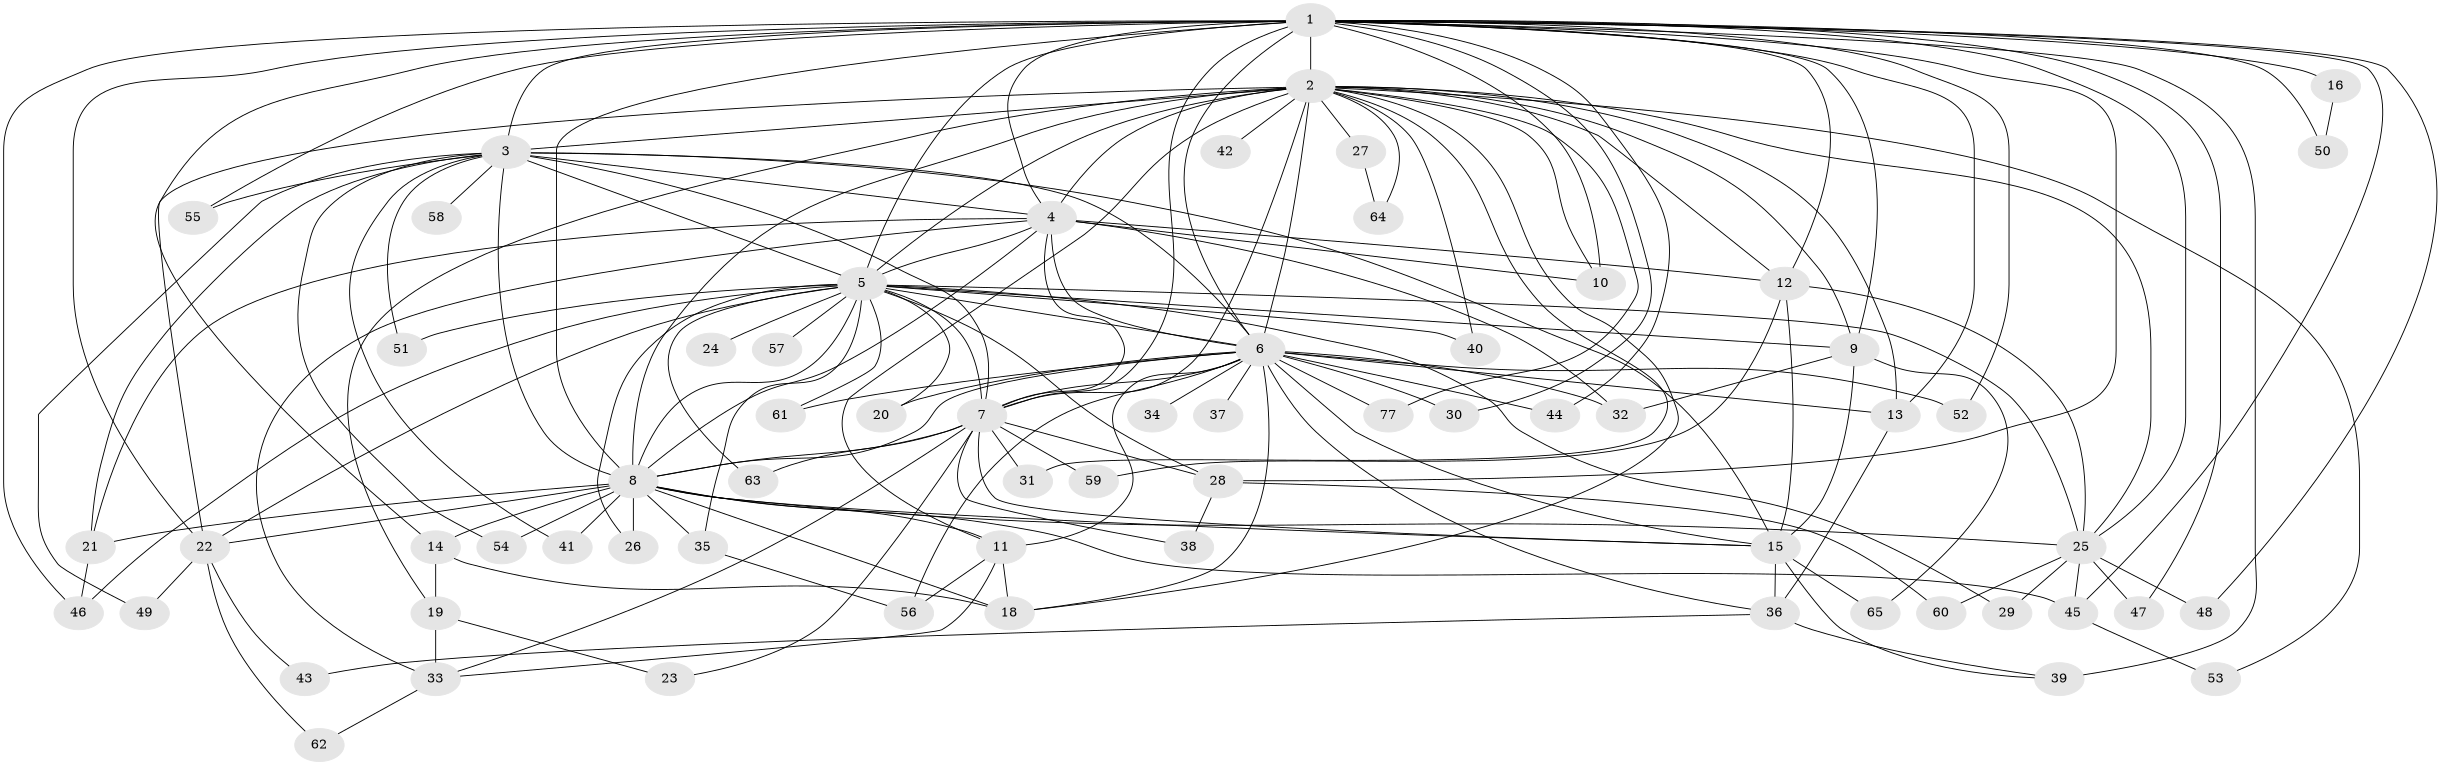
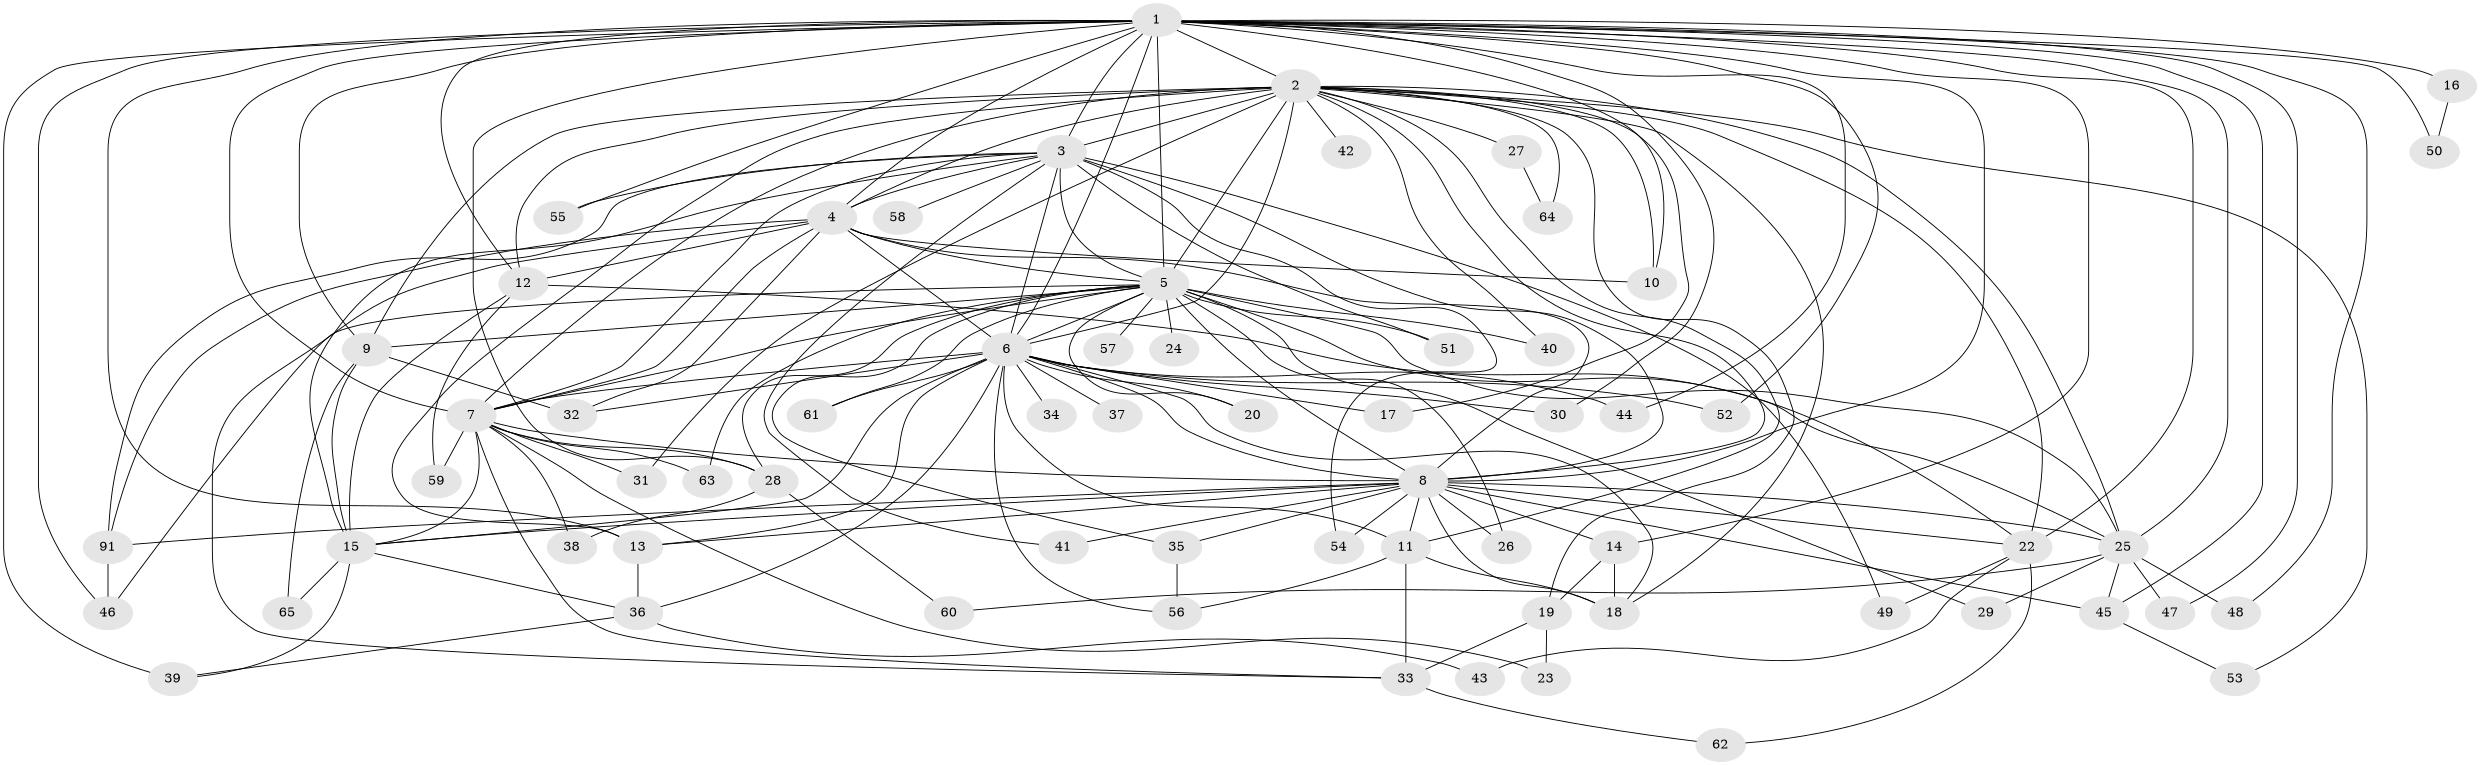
(1388, 416) -> (1388, 416)
none -> (1012, 516)
(91, 547) -> (108, 547)
